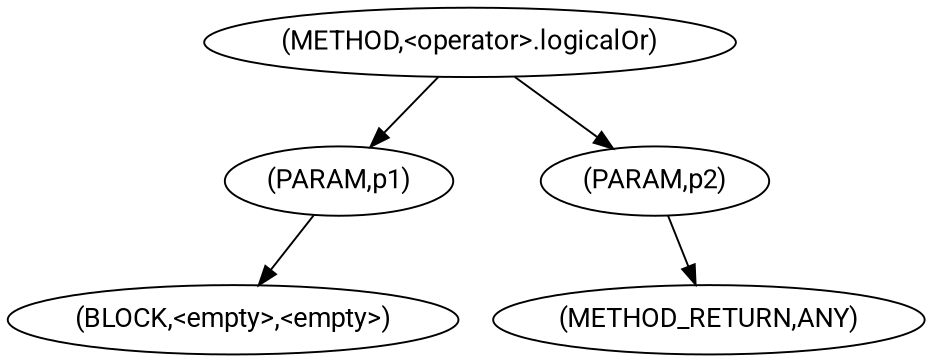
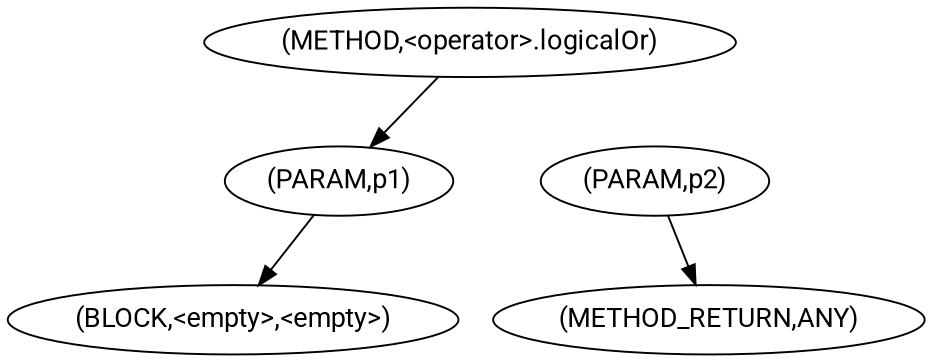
(556, 107) -> none
